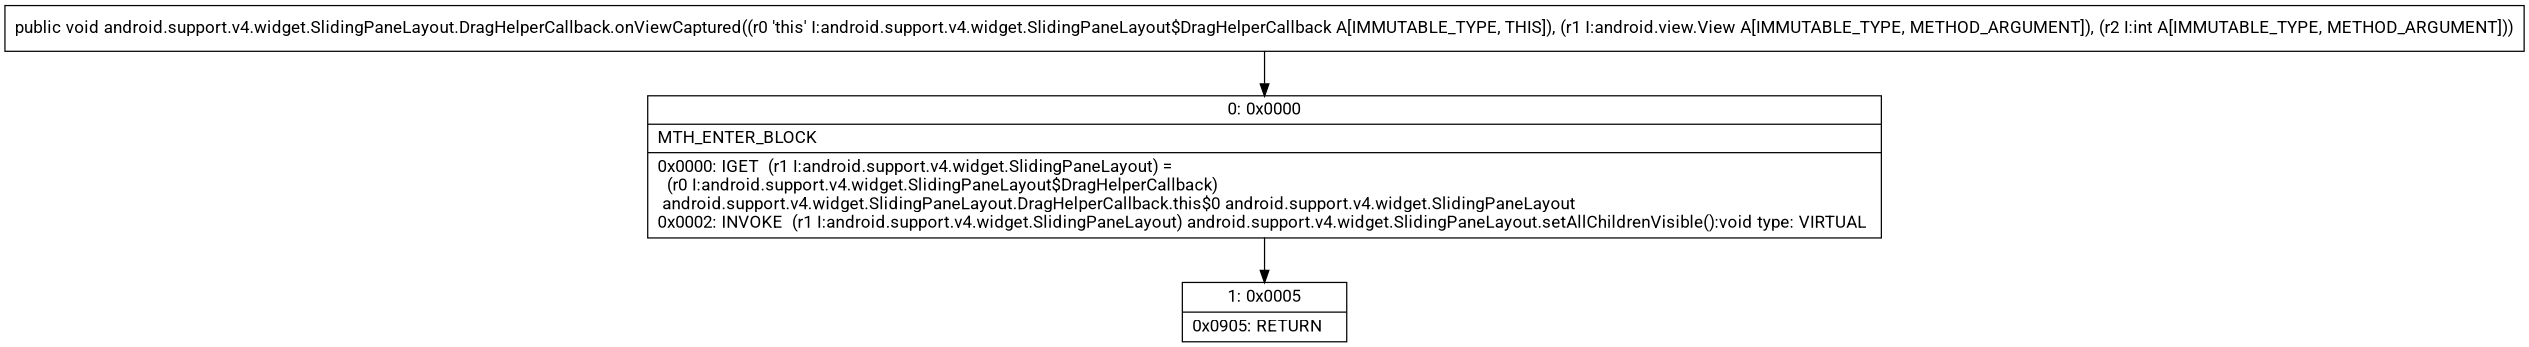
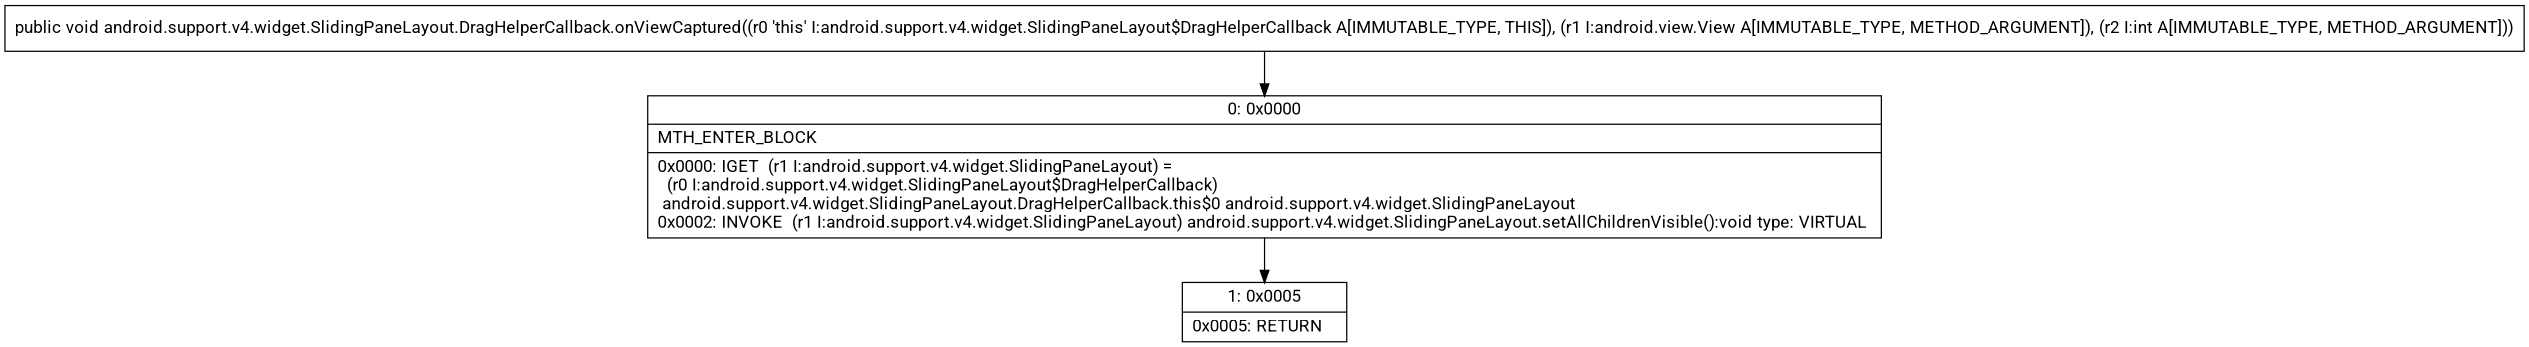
(1265, 326) -> (1265, 326)
